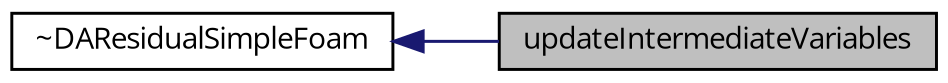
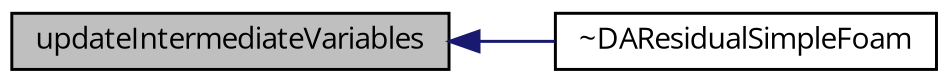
(461, 41) -> (517, 41)
